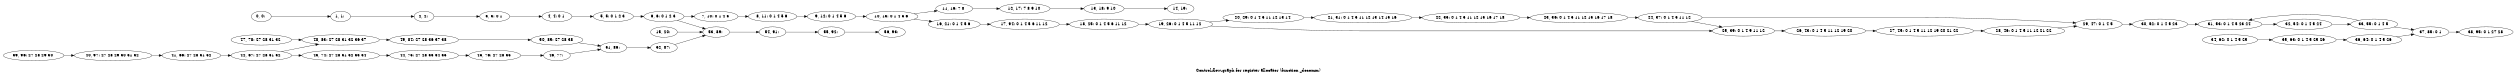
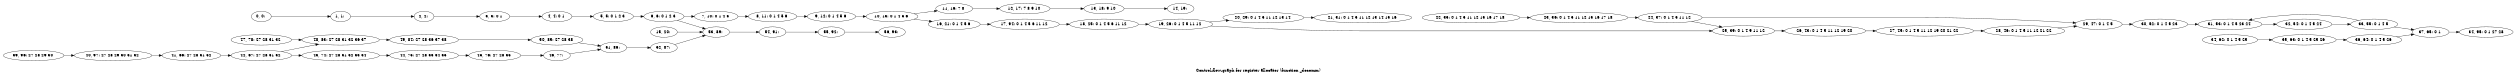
(1415, 18) -> none
(2431, 32) -> (2431, 32)
(2486, 32) -> (2486, 32)
